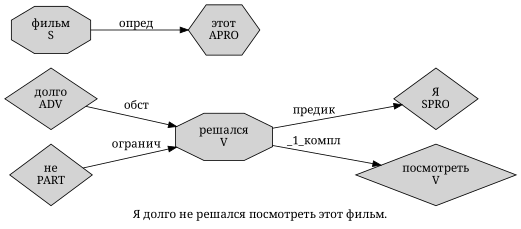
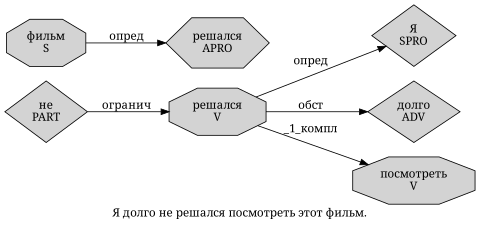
(224, 30) -> (218, 43)
(314, 111) -> (311, 61)
(127, 116) -> (313, 112)
(436, 175) -> (414, 181)
